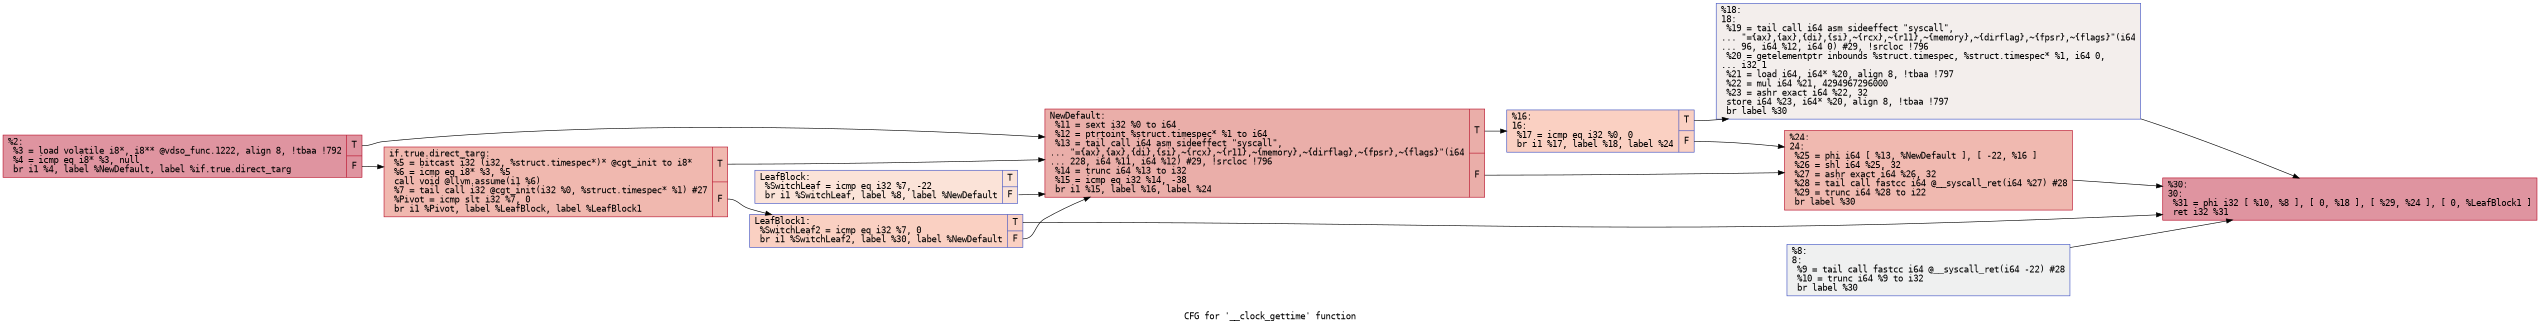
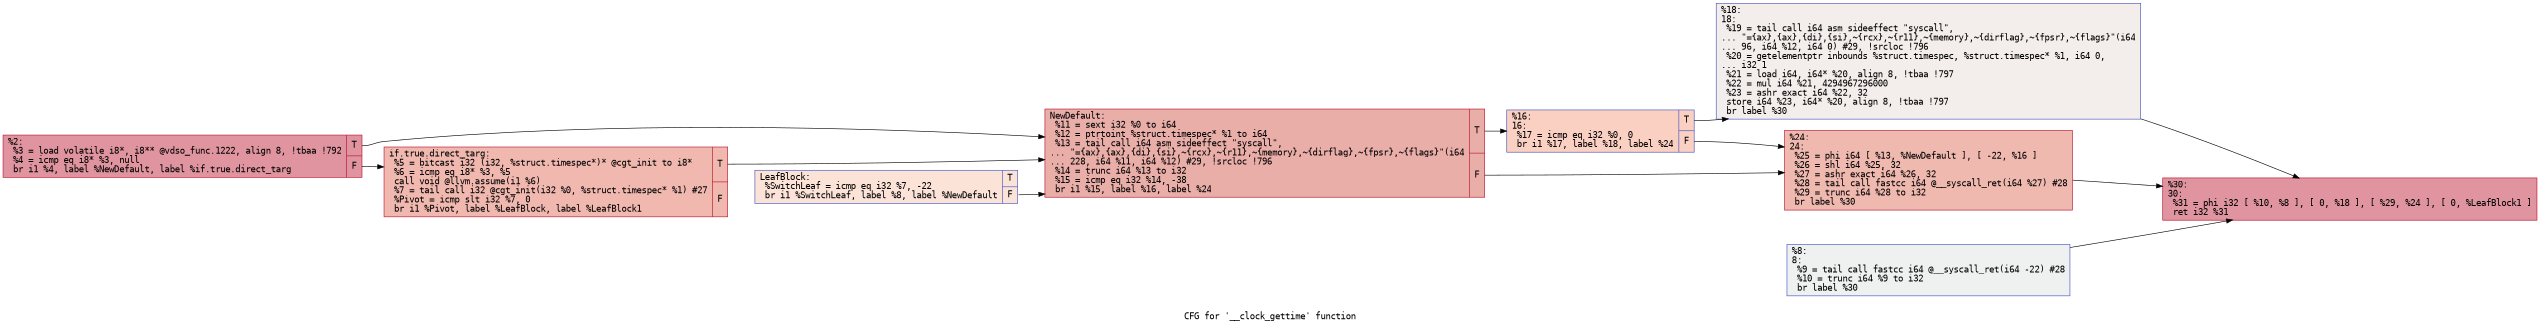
(1858, 193) -> (1858, 193)
(886, 231) -> none
